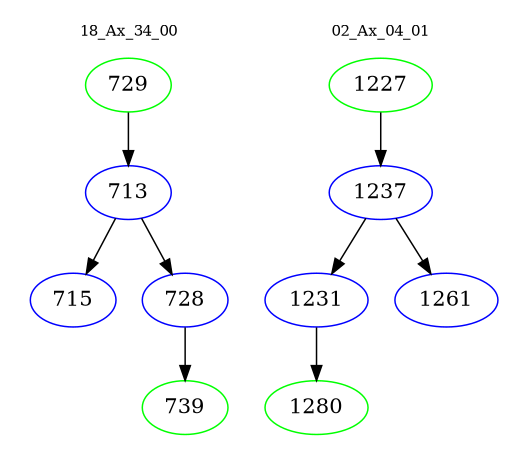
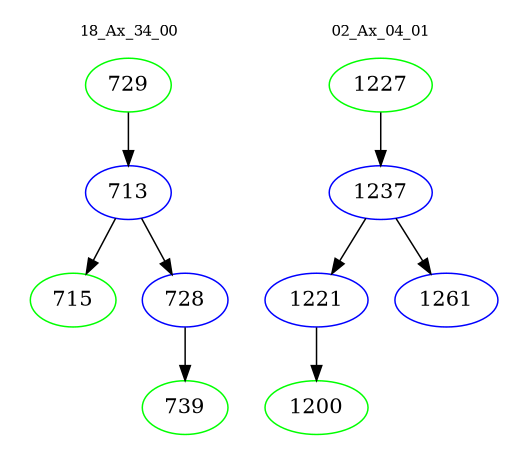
(73, 300) -> (73, 300)
(317, 300) -> (317, 300)
(317, 408) -> (317, 408)
